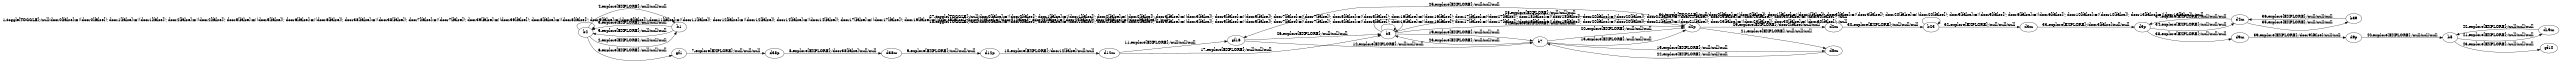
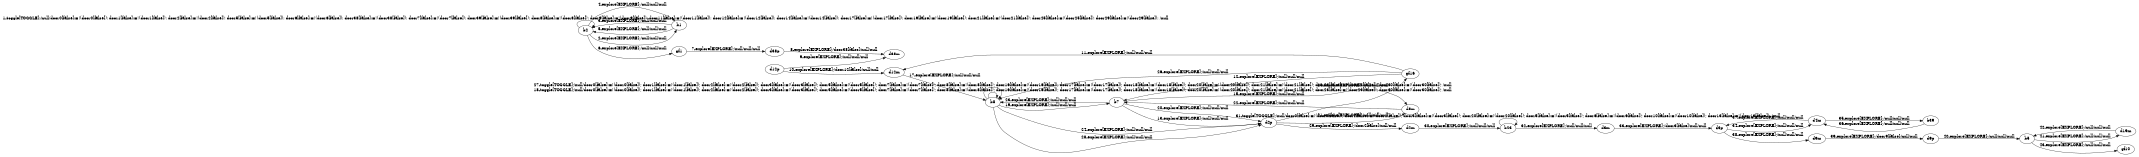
(1172, 47) -> (1155, 55)
(940, 53) -> (834, 65)
